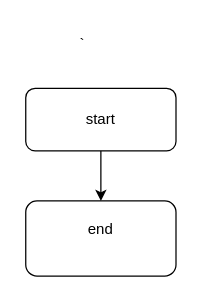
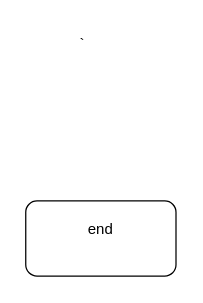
(101, 119) -> none
(101, 172) -> none
